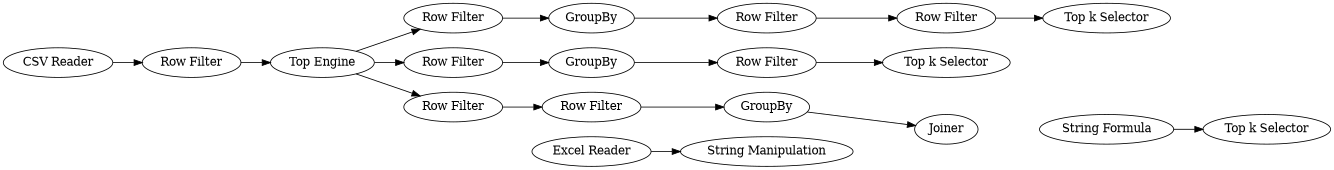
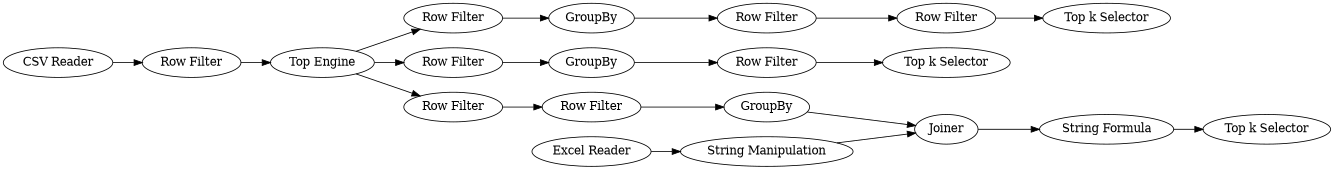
none -> (1005, 129)
none -> (872, 138)
